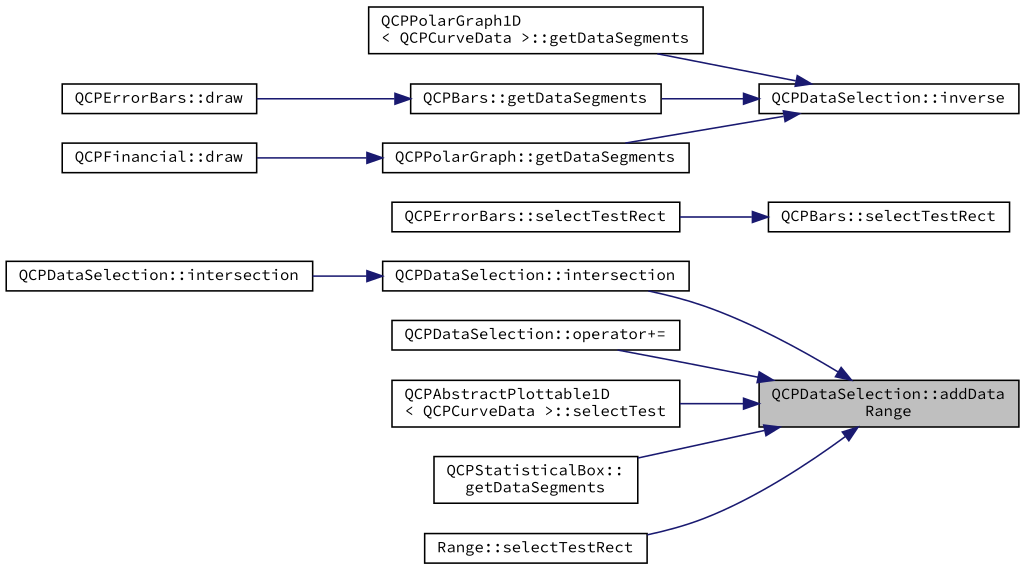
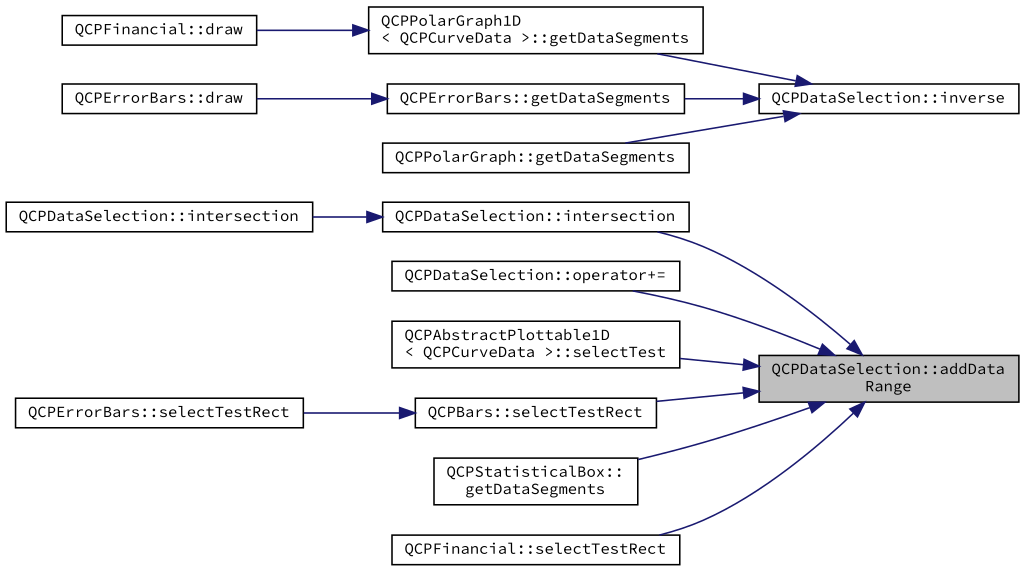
(536, 99) -> (536, 99)
(312, 158) -> (305, 30)
none -> (700, 397)
(536, 548) -> (536, 550)
